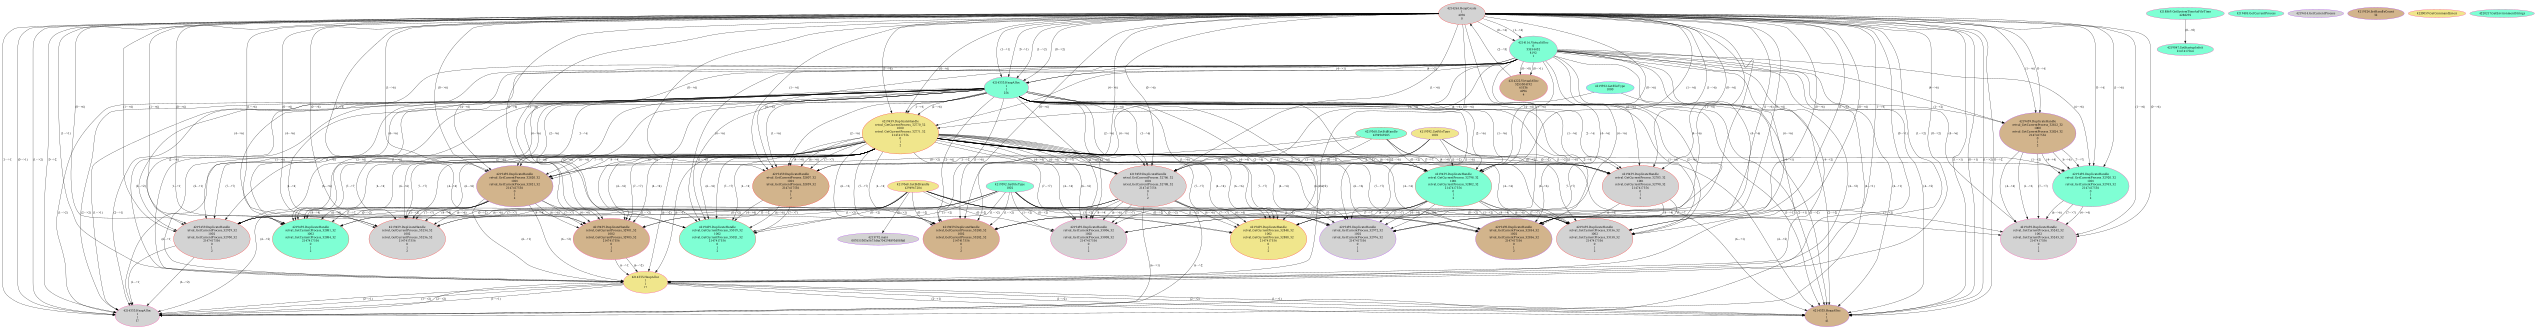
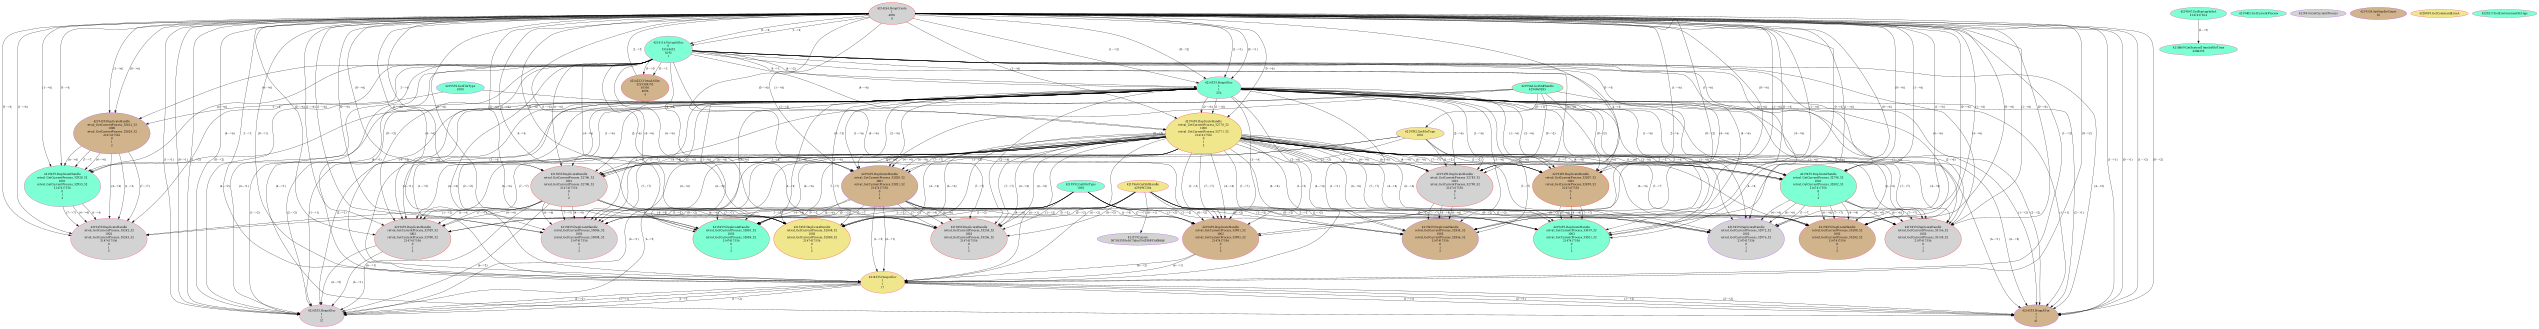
(2185, 30) -> (2199, 30)
none -> (1486, 112)
